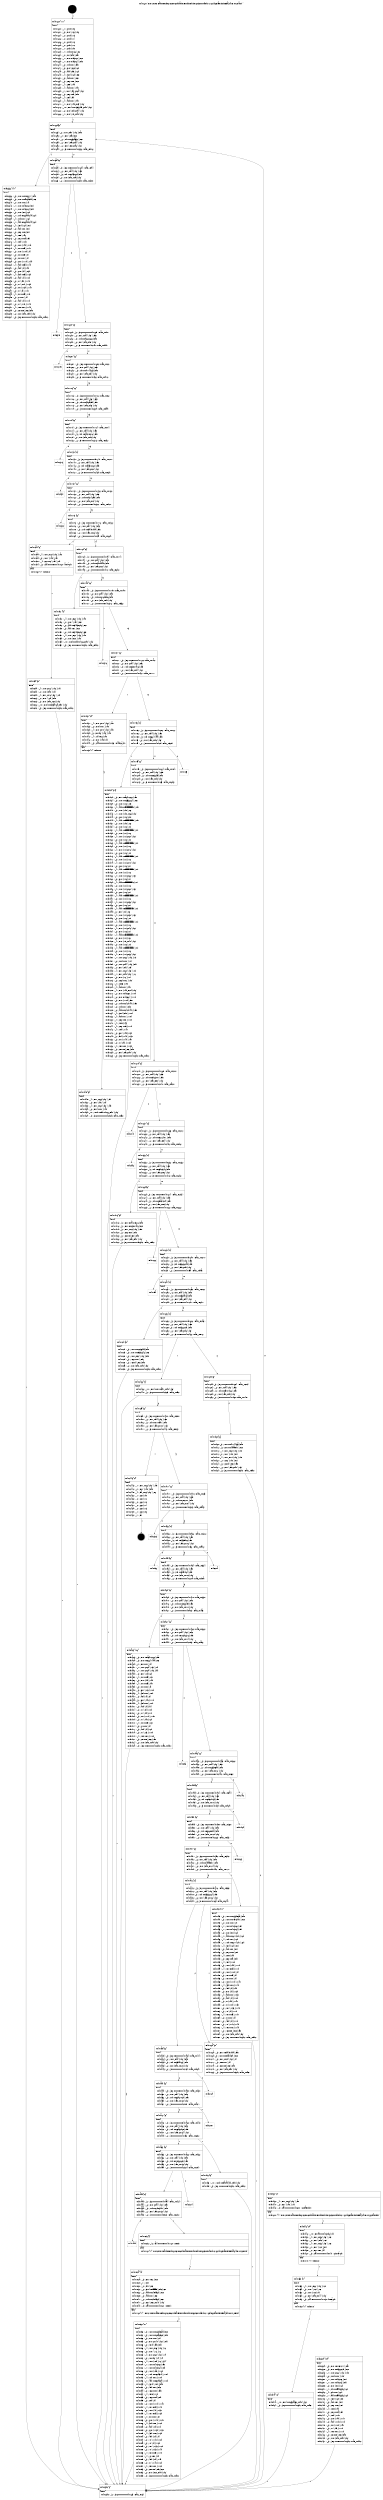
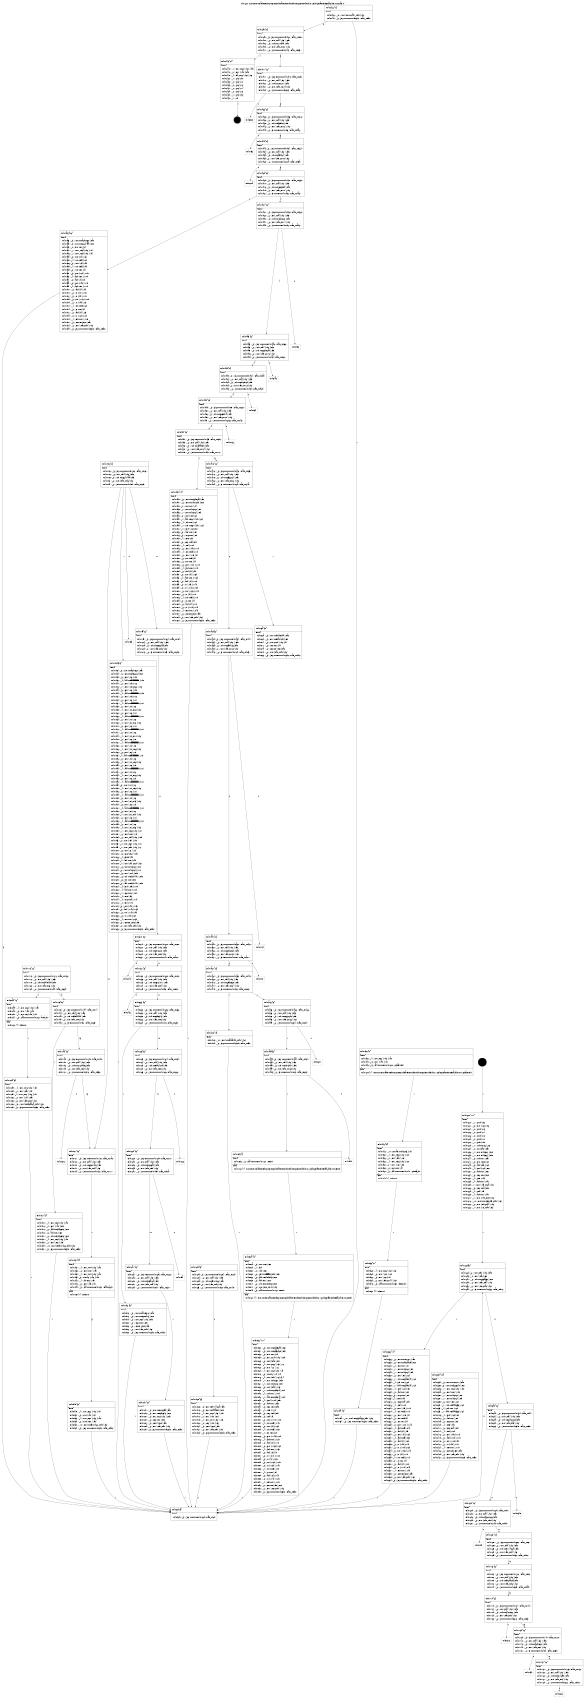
(90, 510) -> none
(143, 698) -> (107, 818)
(183, 1324) -> none
(209, 1557) -> (254, 172)
